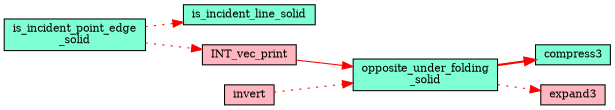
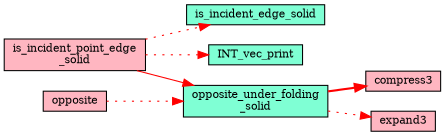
(249, 15) -> (256, 15)
(75, 35) -> (75, 55)
(249, 55) -> (256, 55)
(573, 55) -> (403, 81)
(319, 63) -> (160, 77)
(249, 95) -> (75, 101)
